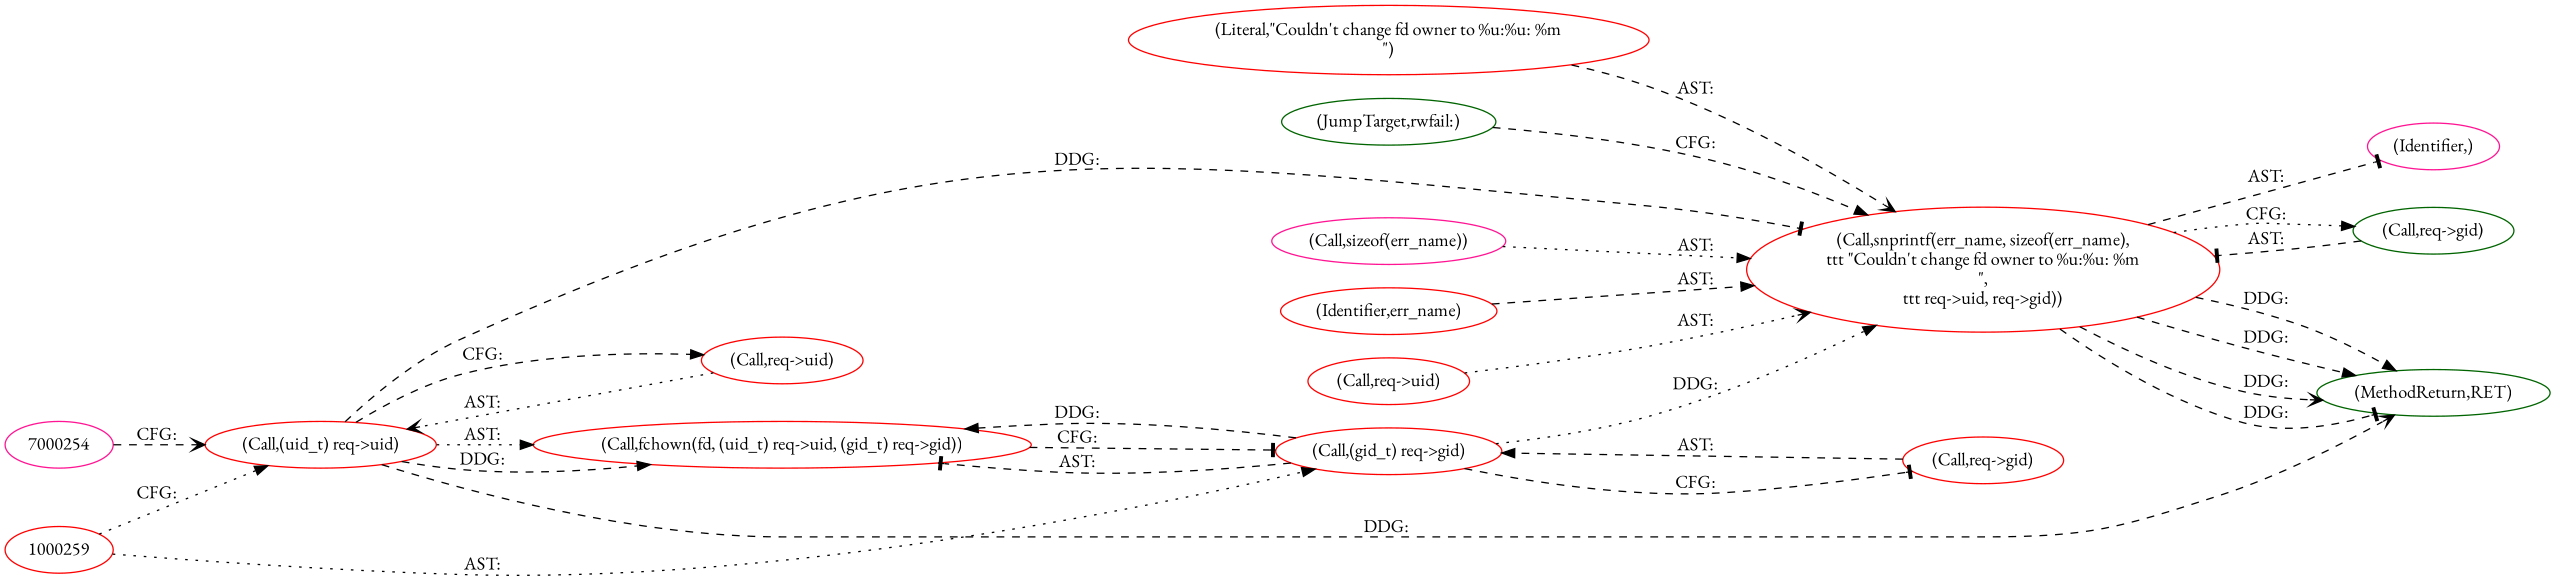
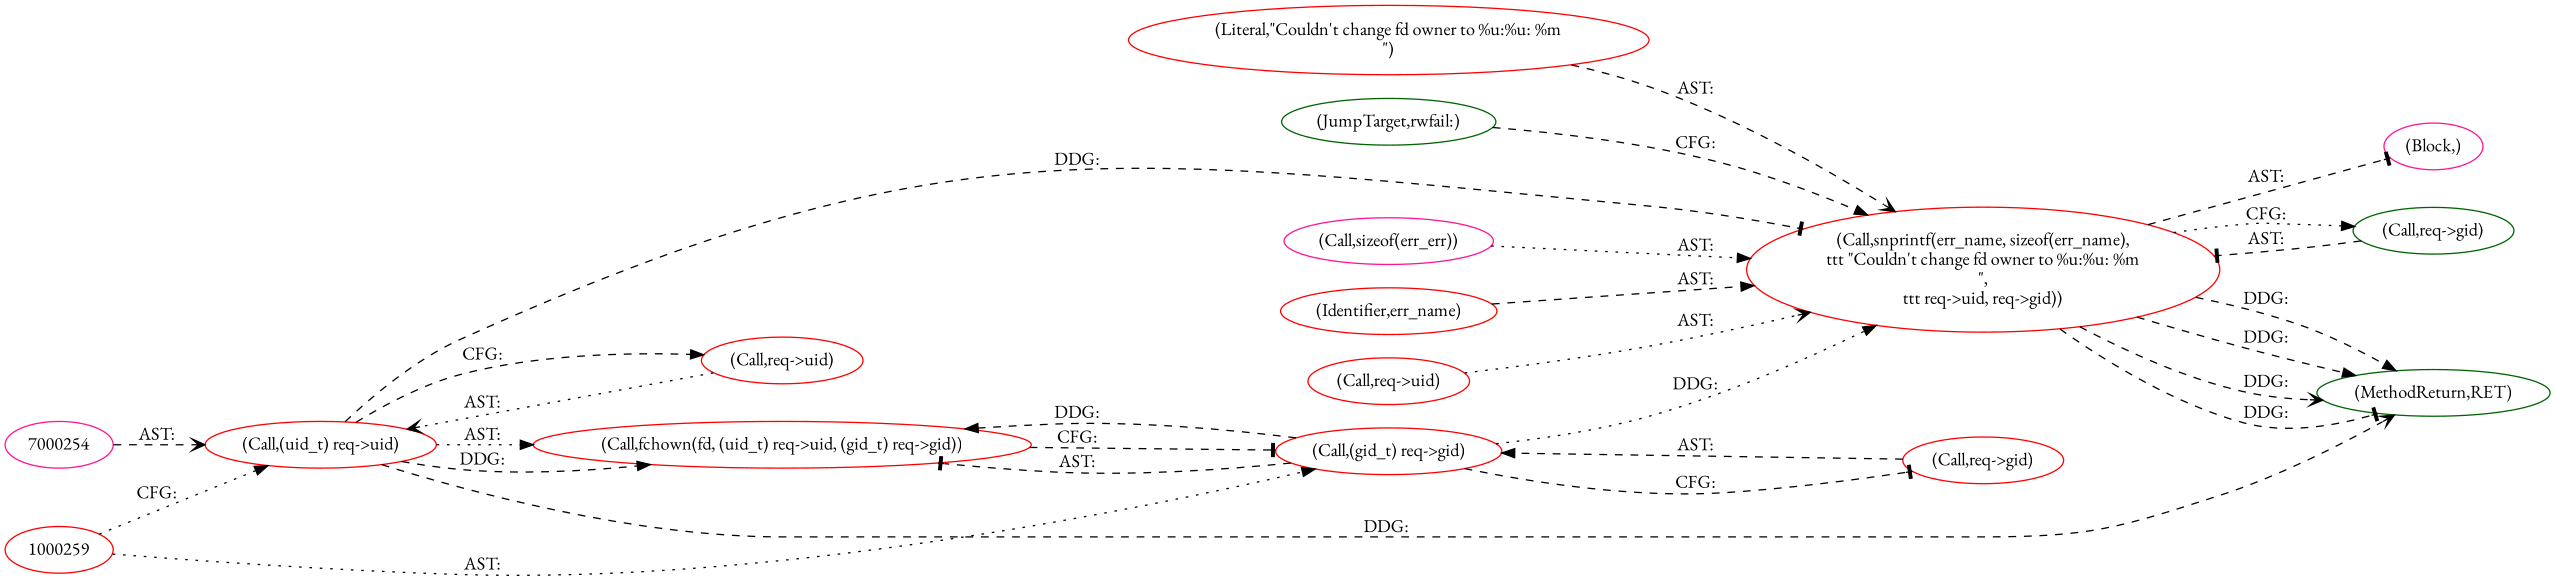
(2433, 146) -> (2433, 146)
(1389, 241) -> (1389, 241)
(159, 435) -> (159, 435)
